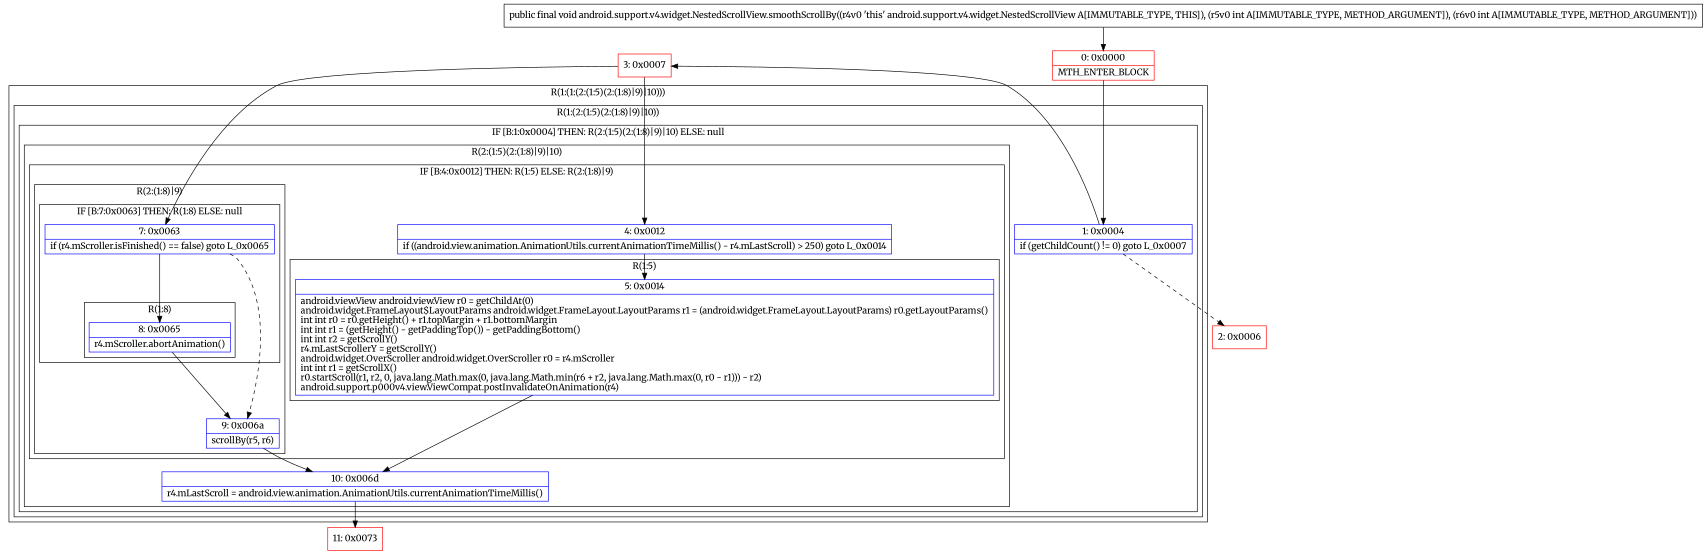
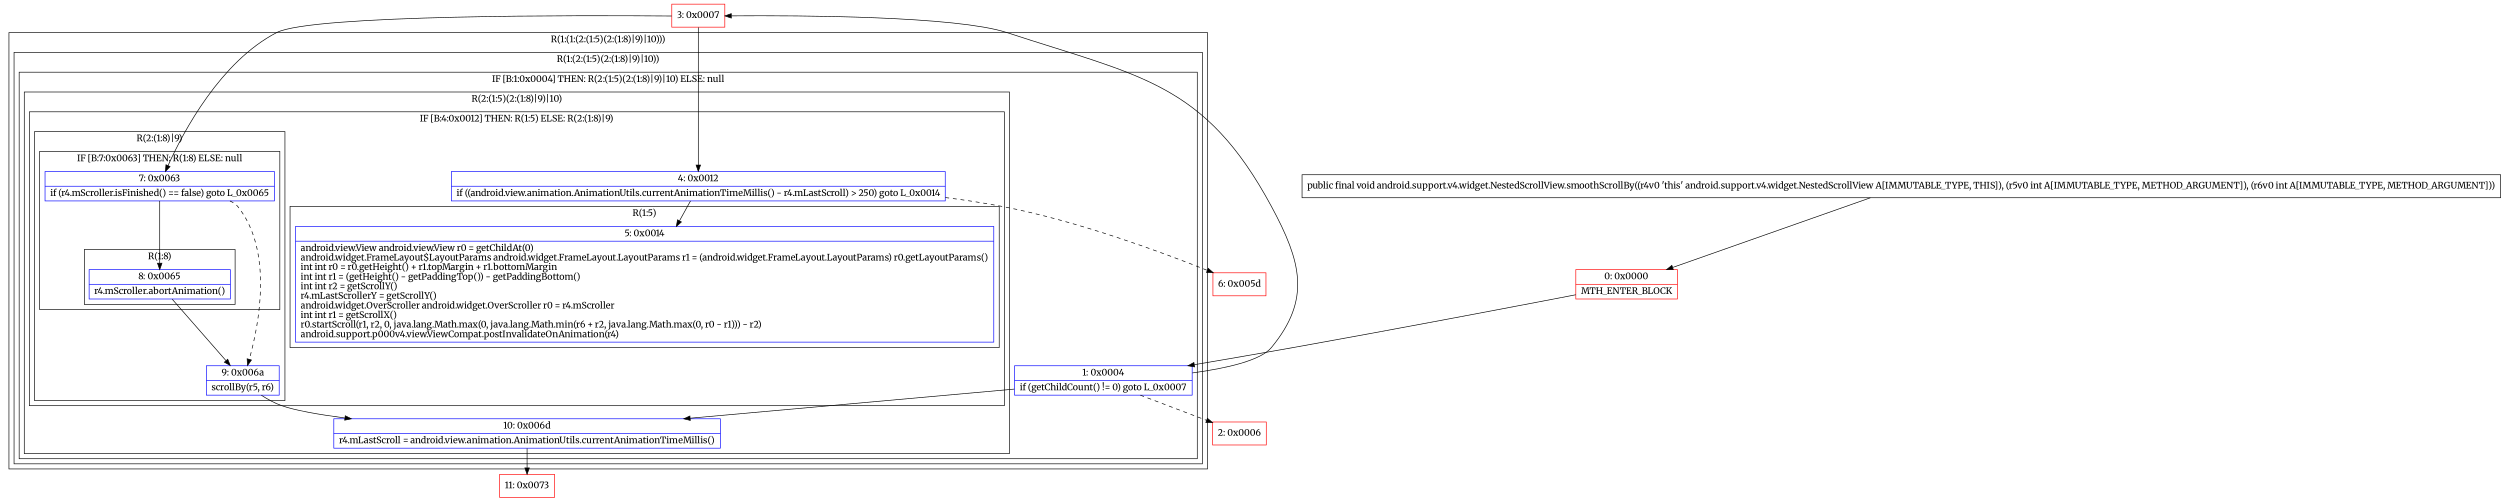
none -> (1239, 284)
(461, 432) -> (877, 401)
